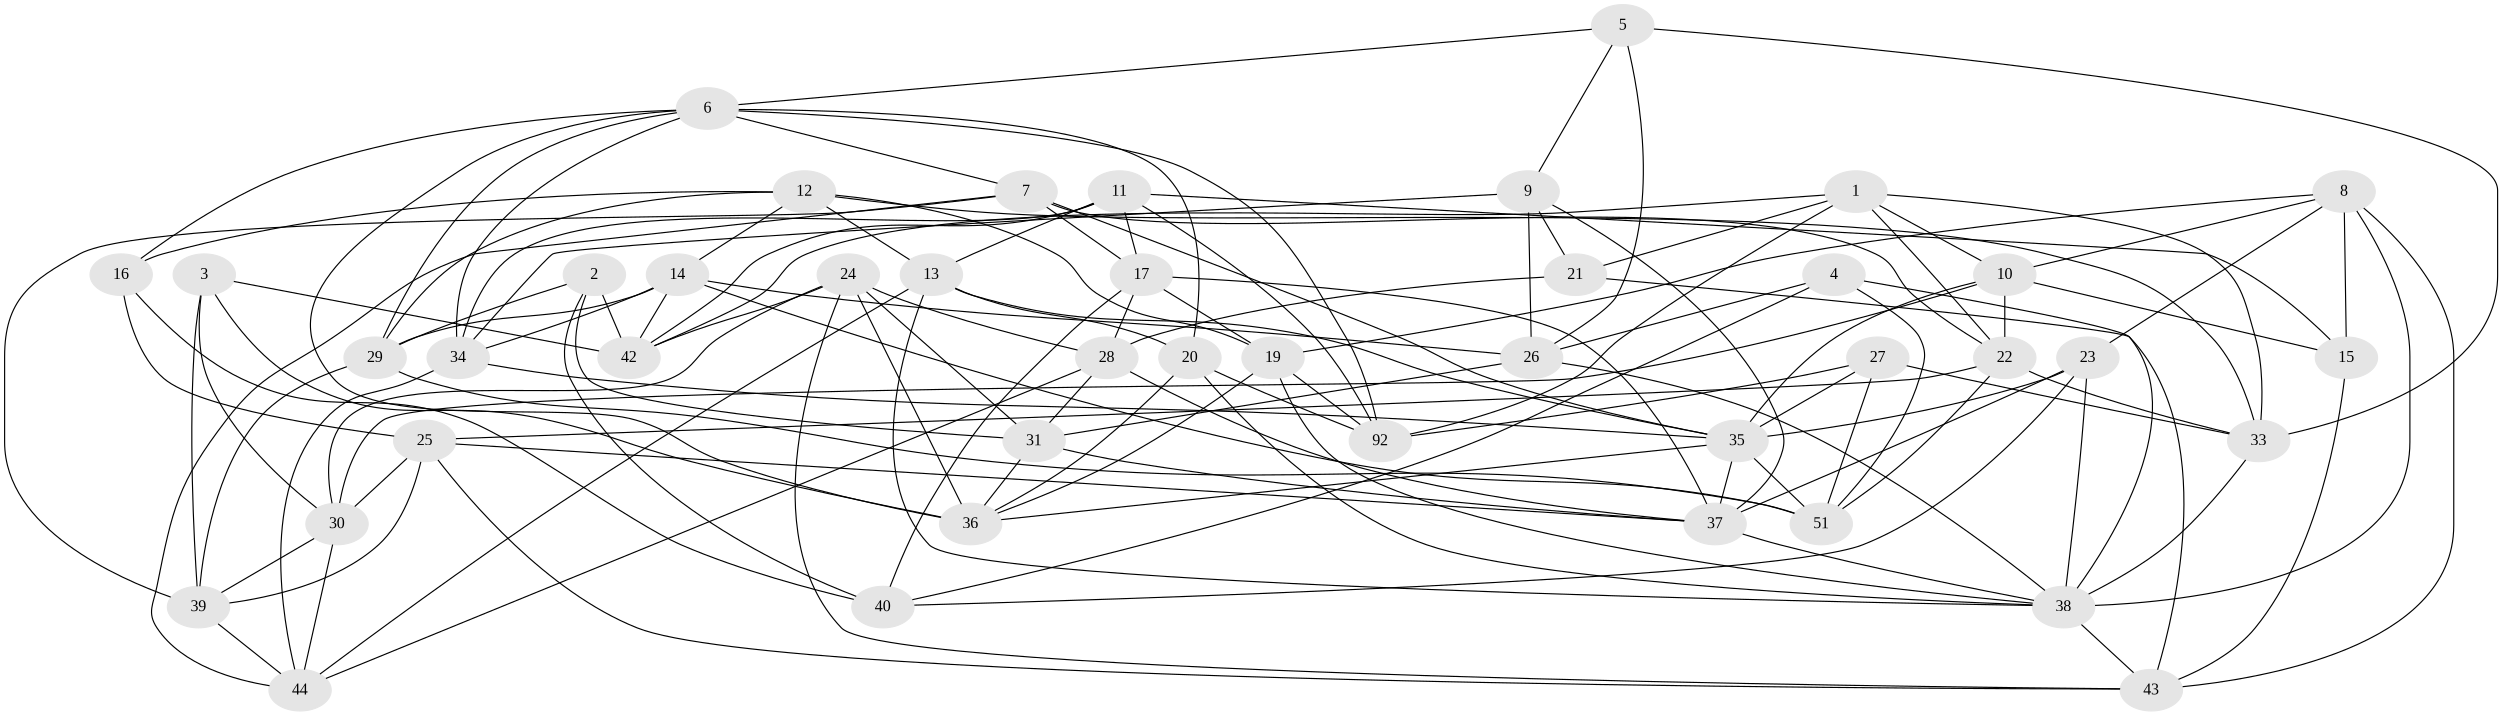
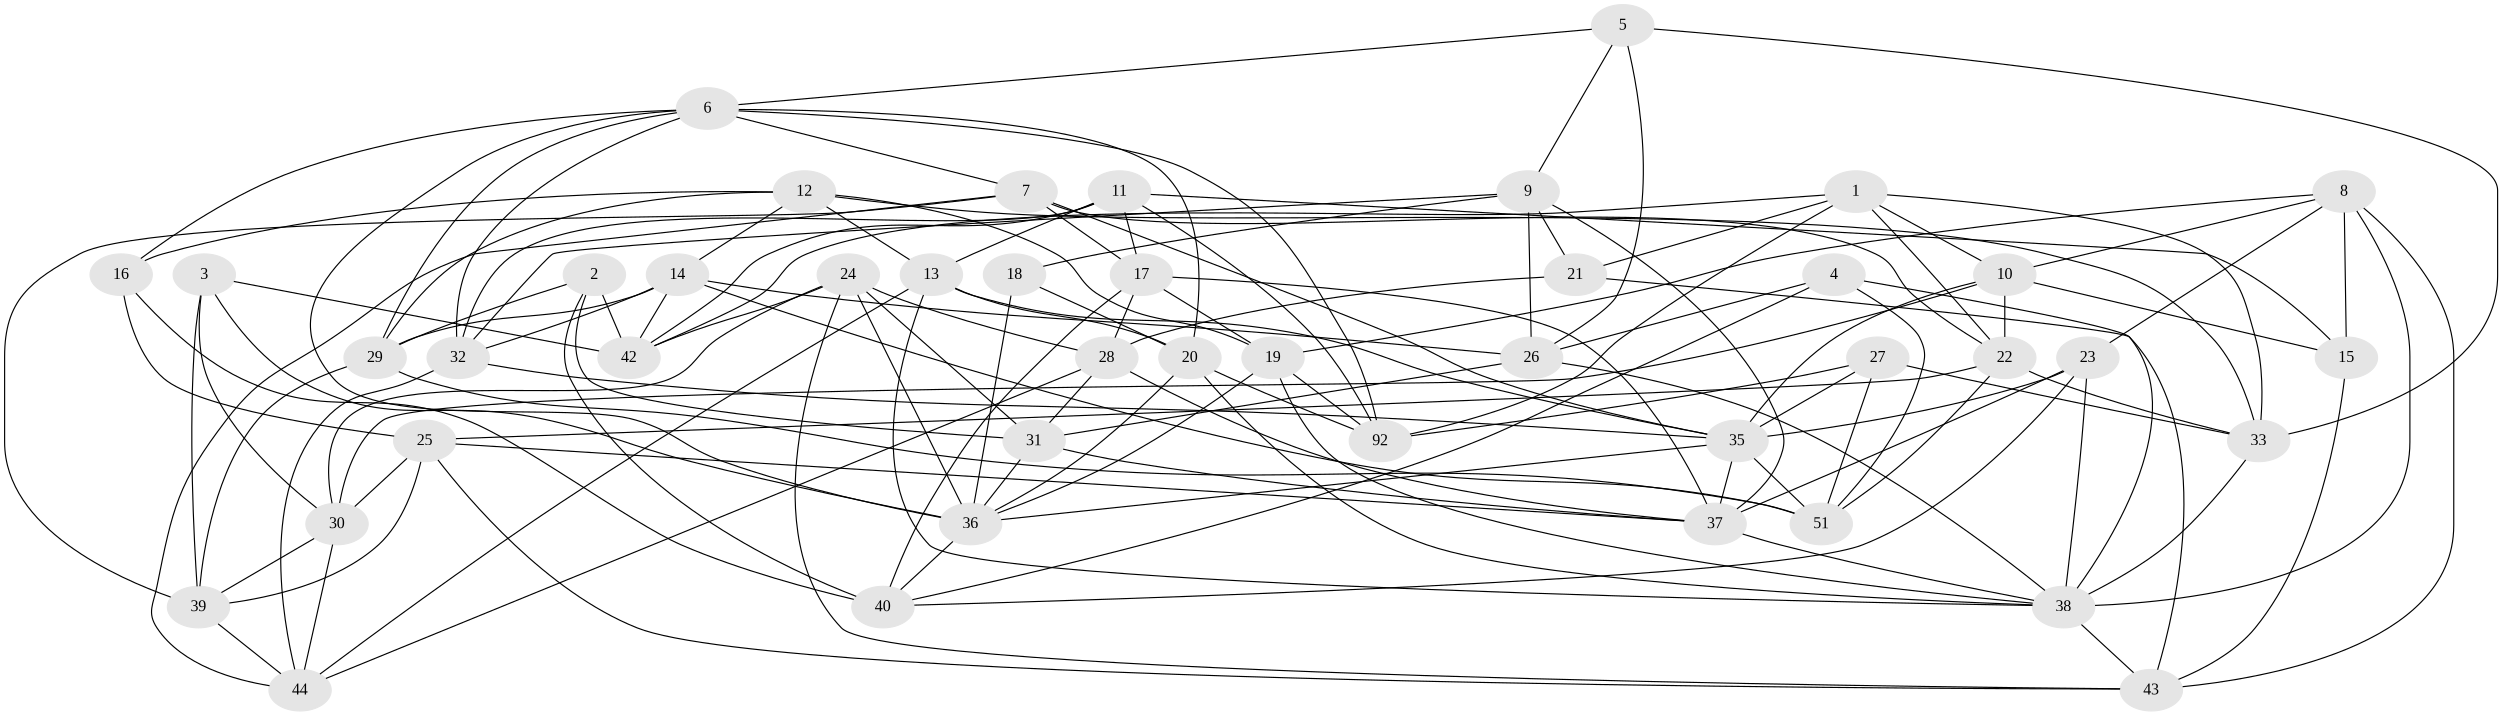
none -> (1015, 275)
(458, 358) -> (458, 358)
none -> (927, 566)
